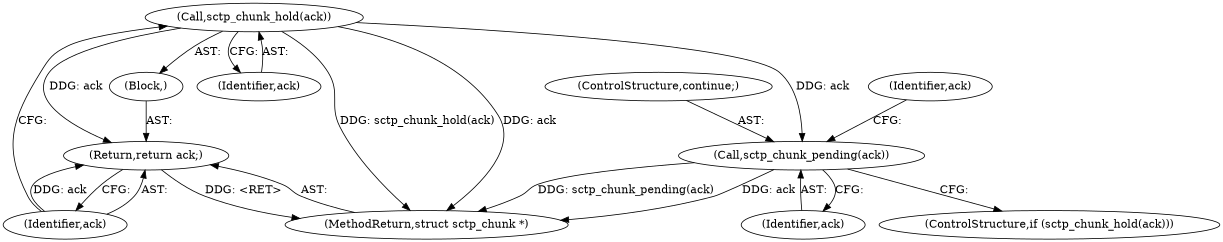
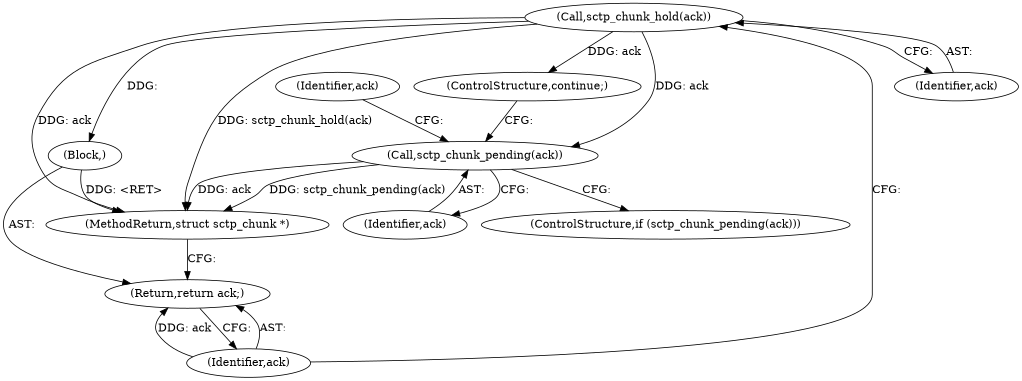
(210, 52) -> (144, 87)
(65, 60) -> (584, 50)
(753, 121) -> (521, 121)
(316, 190) -> (204, 259)
(223, 202) -> (84, 193)
(1049, 225) -> (666, 225)
